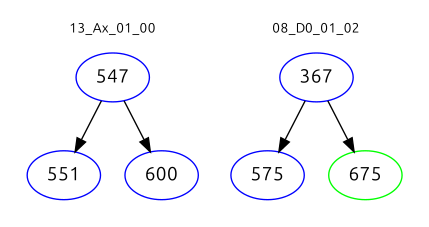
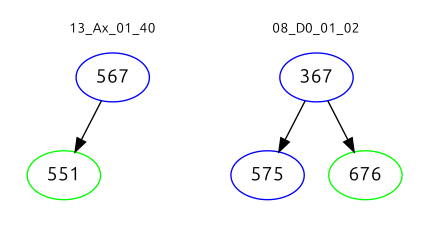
(113, 29) -> (113, 29)
(113, 77) -> (113, 77)
(64, 175) -> (64, 175)
(162, 175) -> none
(365, 175) -> (365, 175)
